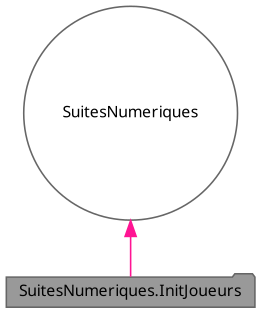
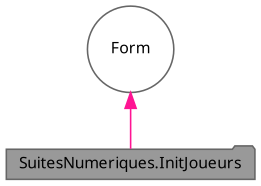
(131, 113) -> (131, 49)
